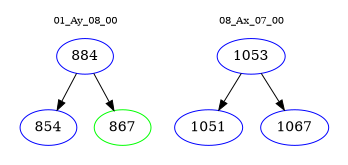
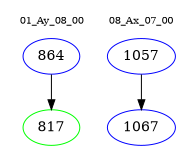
(85, 56) -> (51, 56)
(251, 56) -> (141, 56)
(48, 128) -> none
(123, 128) -> (51, 128)
(209, 128) -> none
